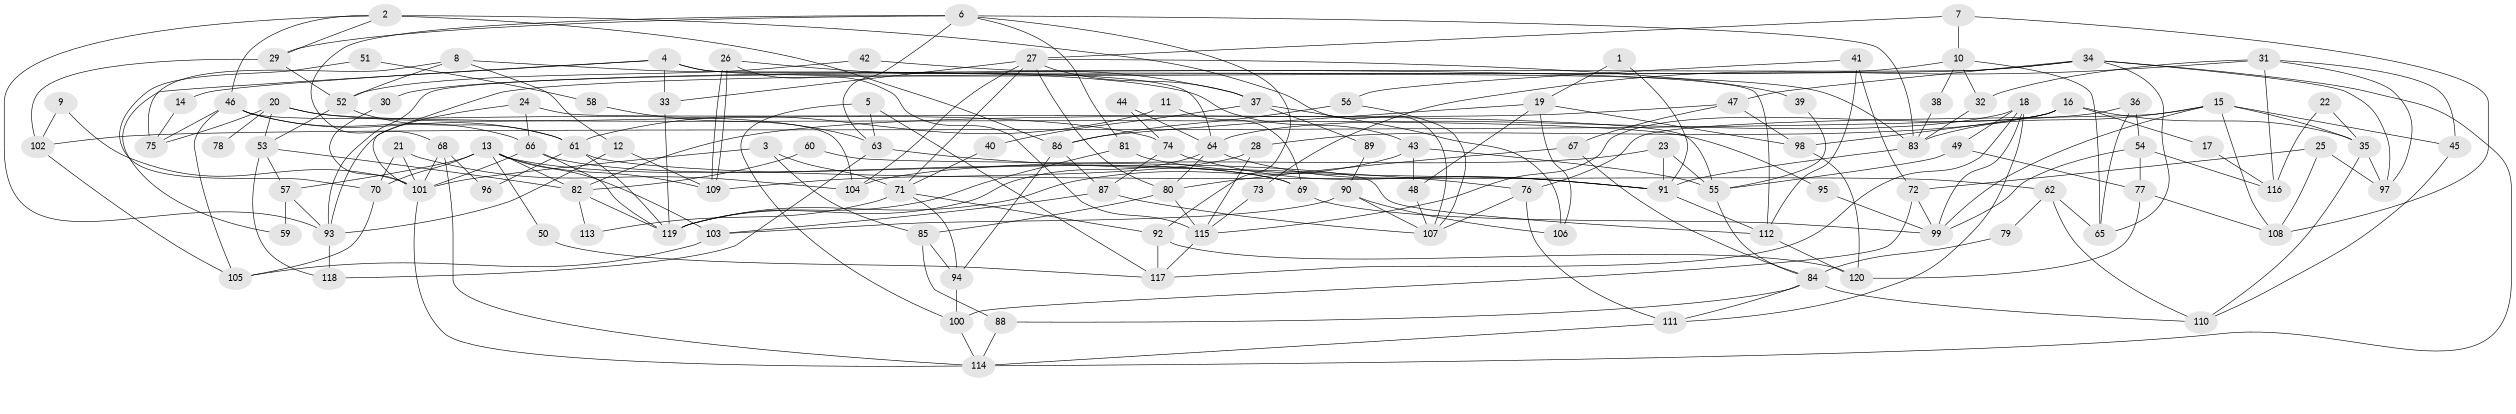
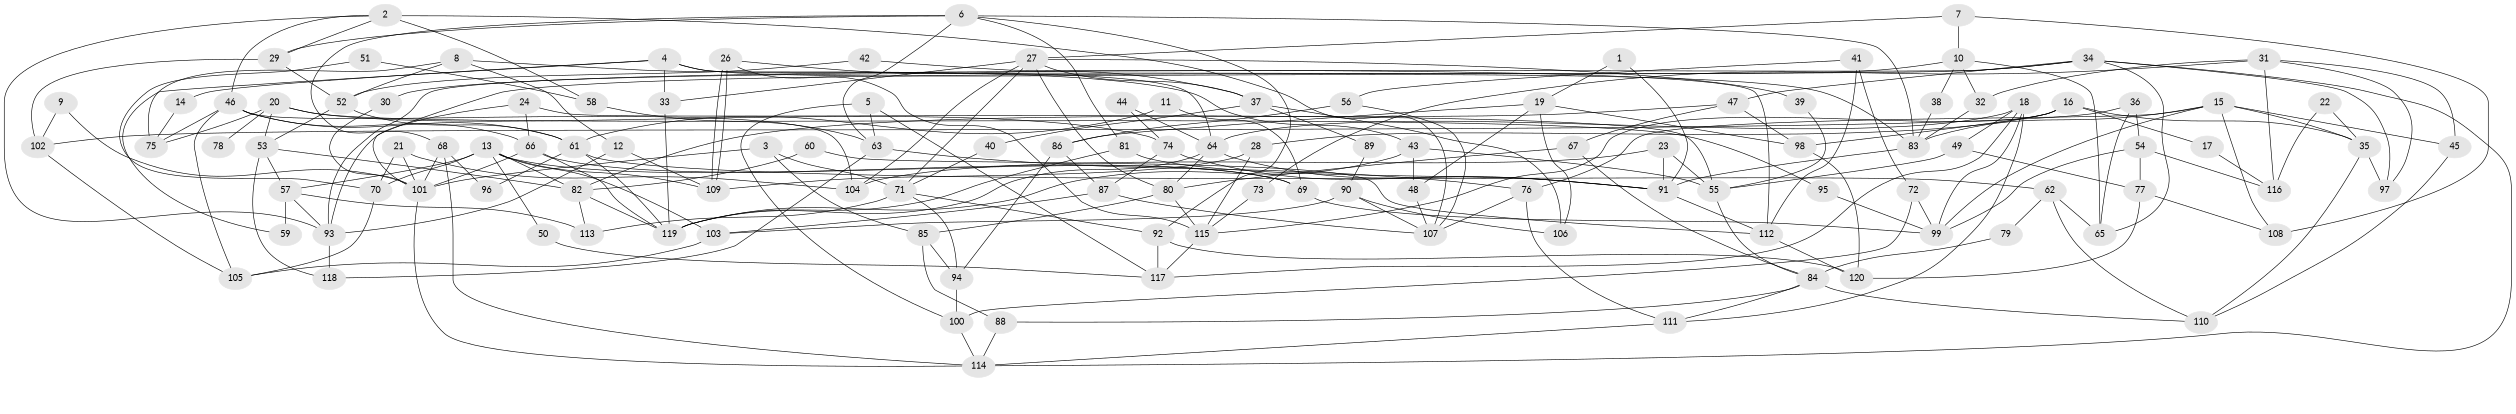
(729, 45) -> (491, 54)
(2321, 147) -> none
none -> (439, 207)
